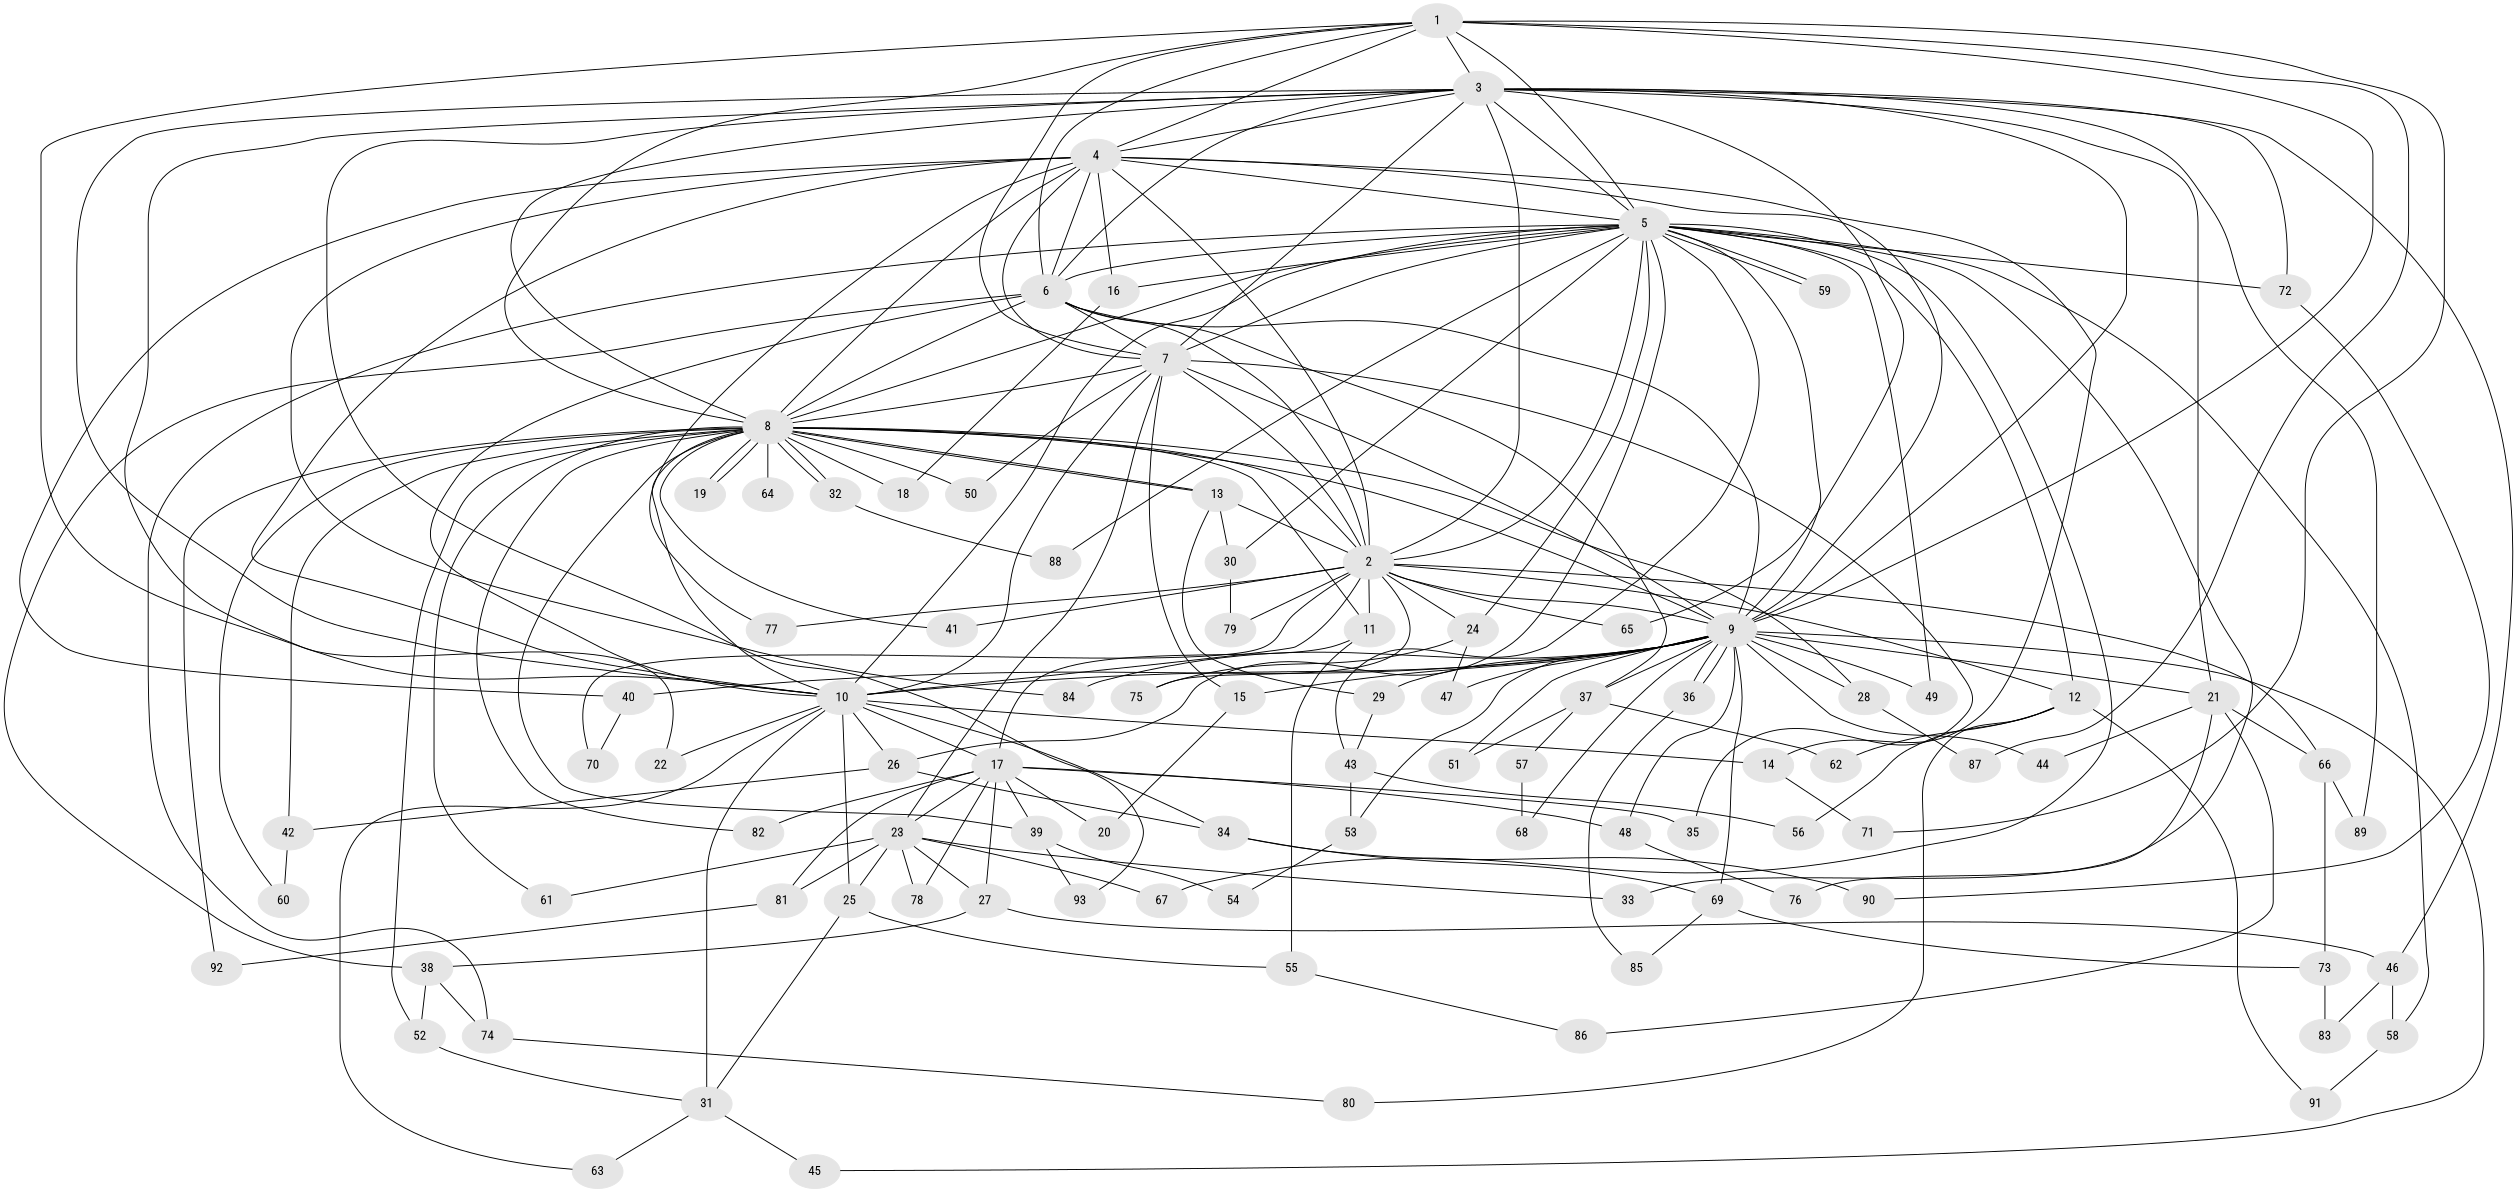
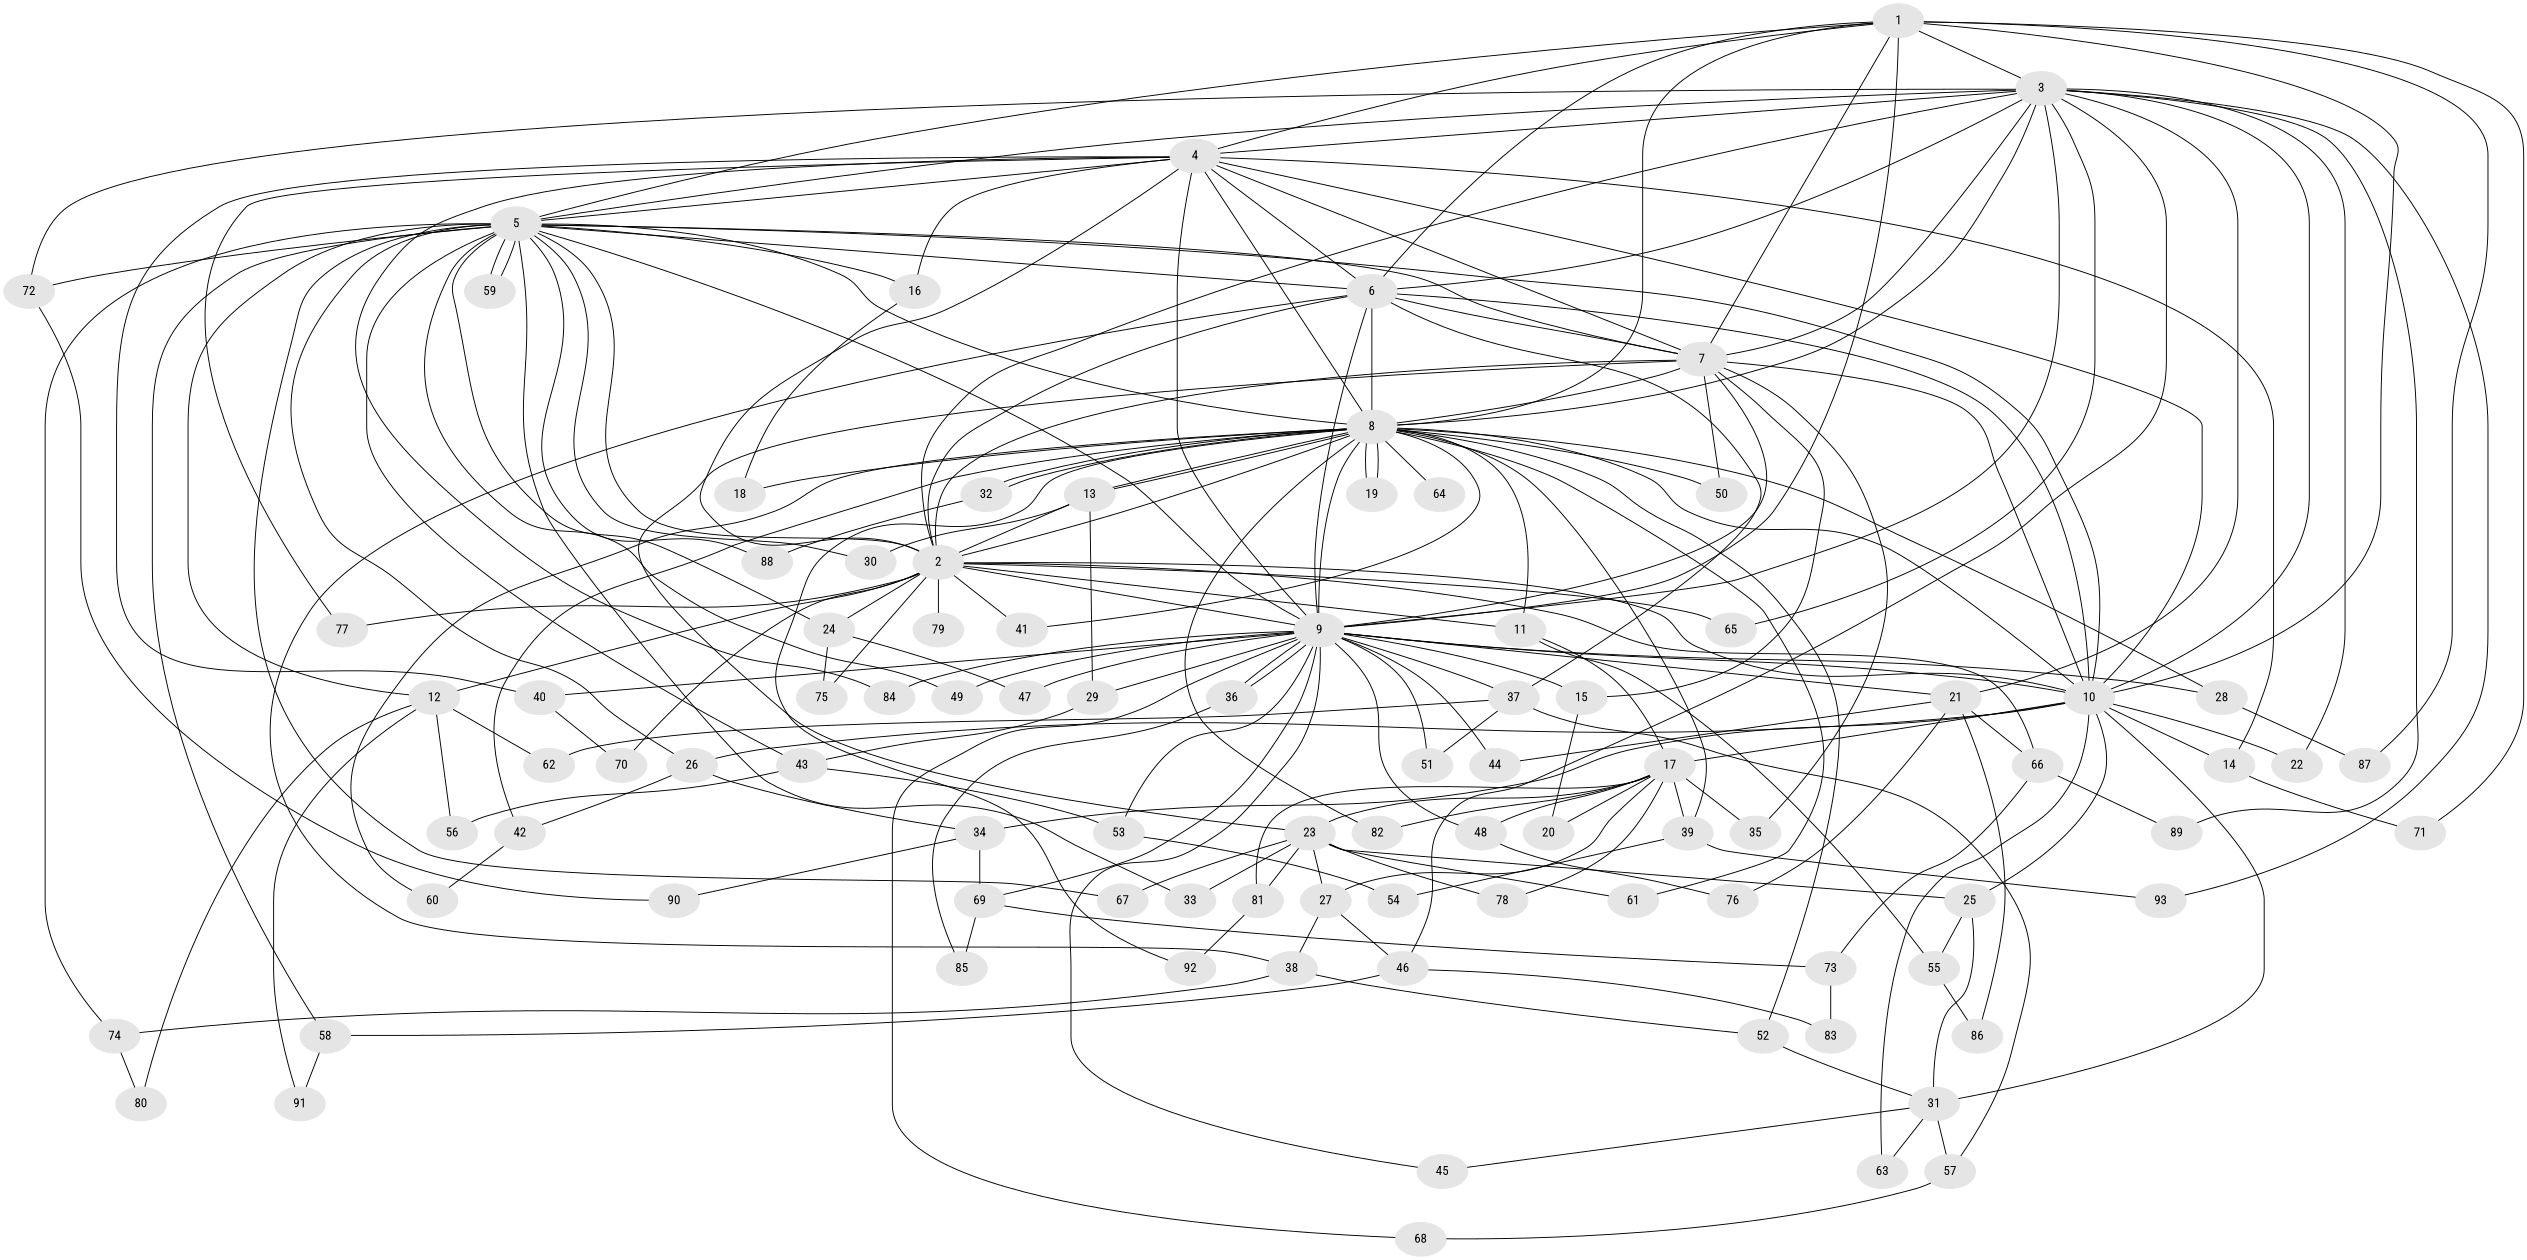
(1230, 596) -> none
none -> (1942, 1138)
